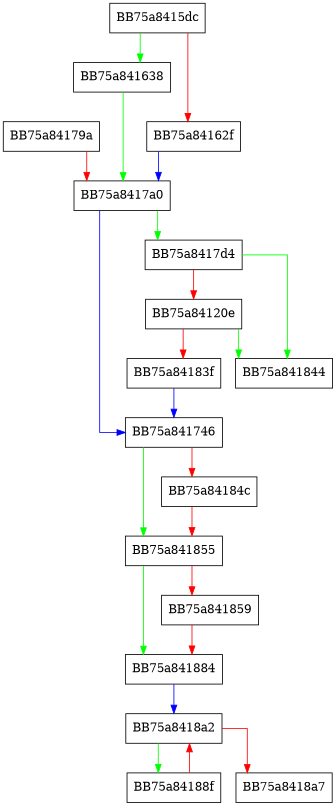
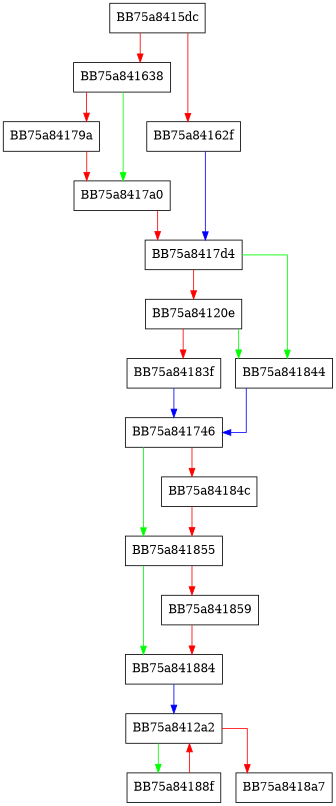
(140, 43) -> (140, 43)
none -> (87, 103)
(158, 162) -> (205, 192)
(158, 221) -> (158, 221)
(100, 330) -> (246, 418)
(174, 728) -> (174, 728)
